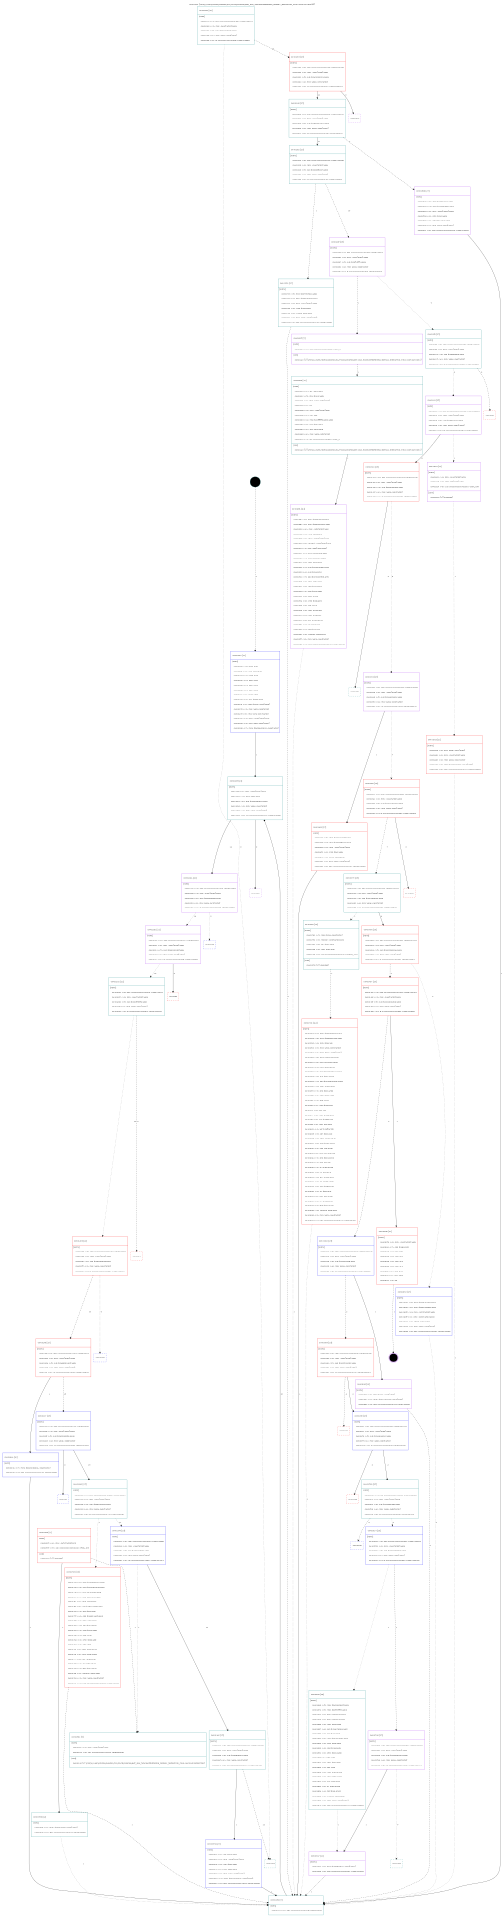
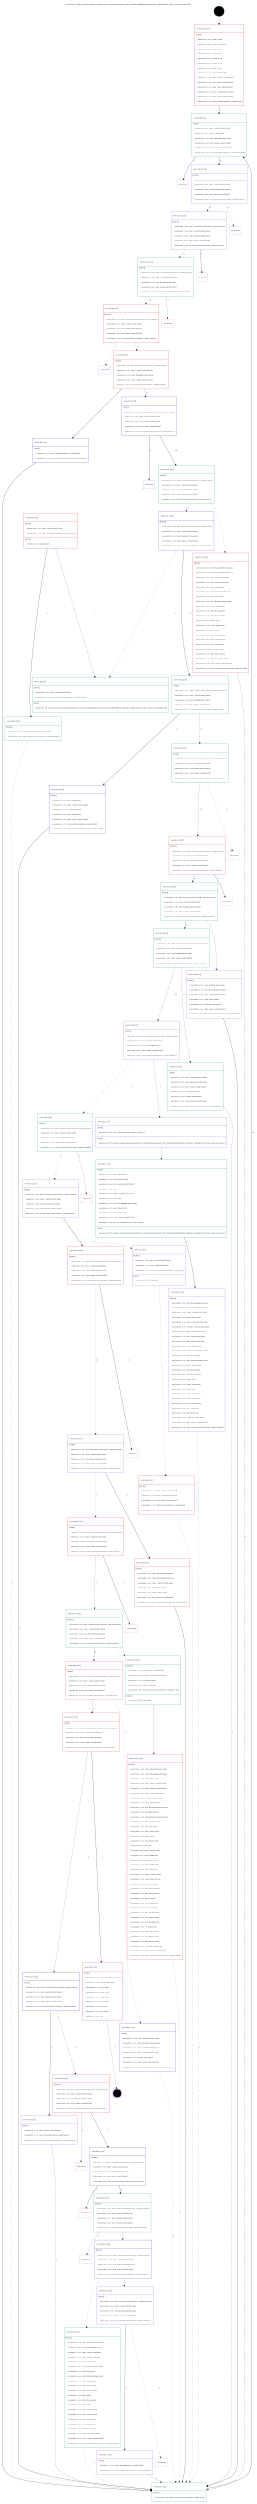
(255, 692) -> (219, 65)
(256, 1814) -> (200, 728)
(337, 1830) -> (107, 2482)
